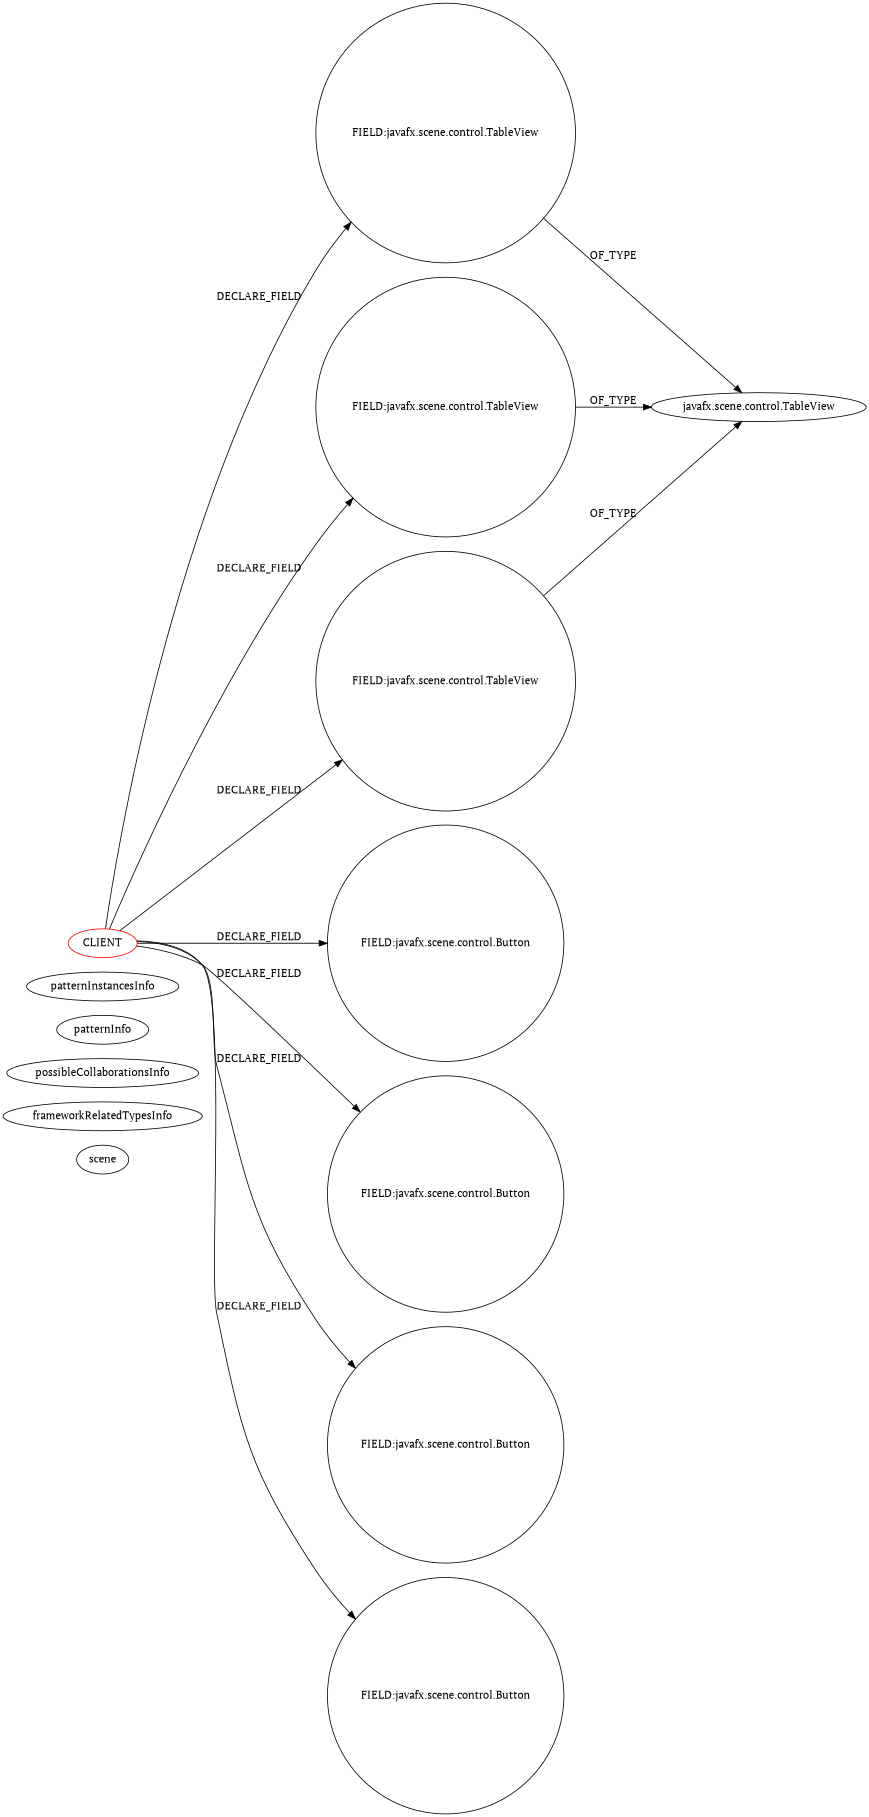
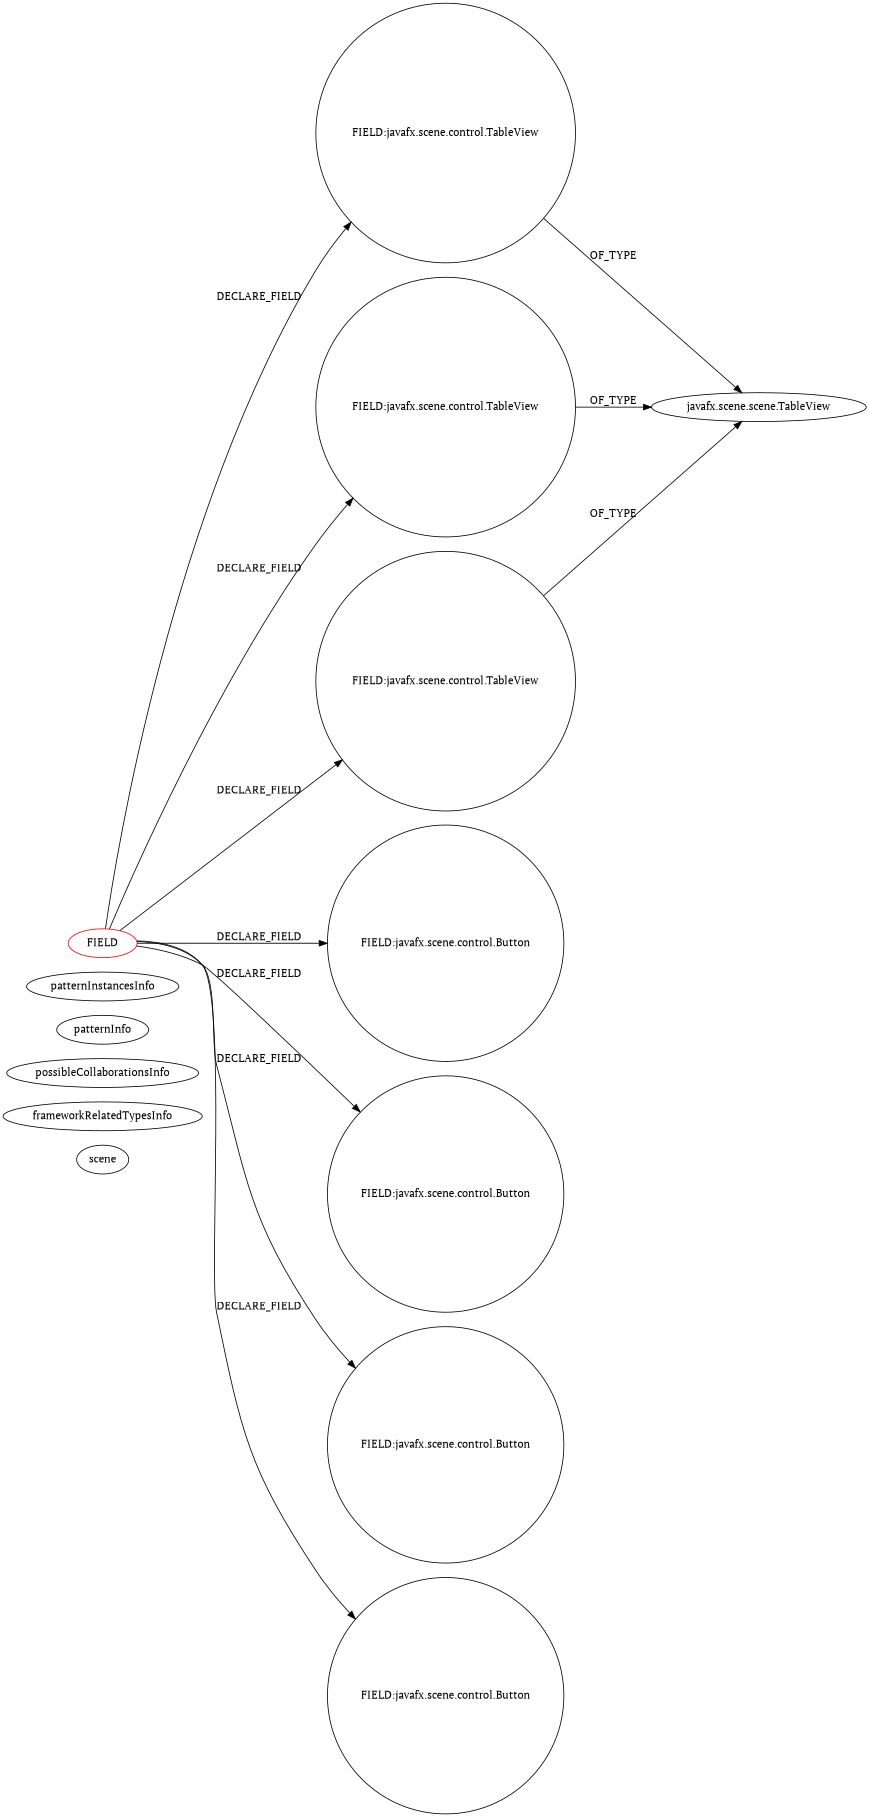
(759, 407) -> (759, 407)
(103, 943) -> (103, 943)
